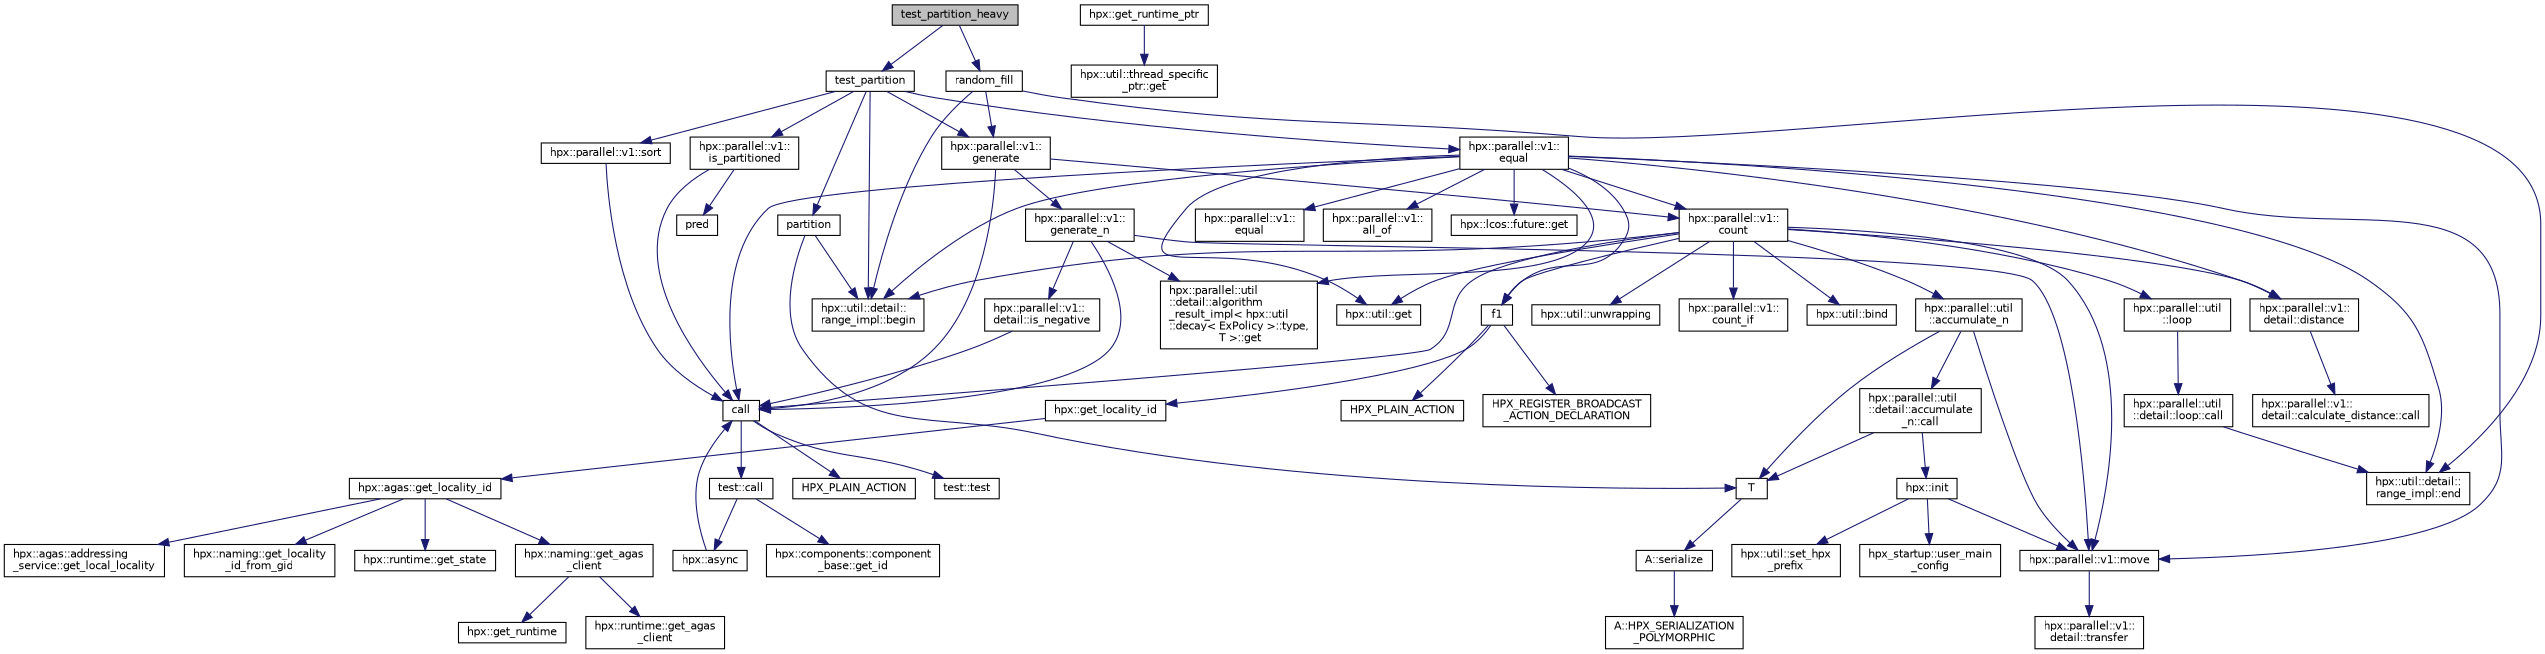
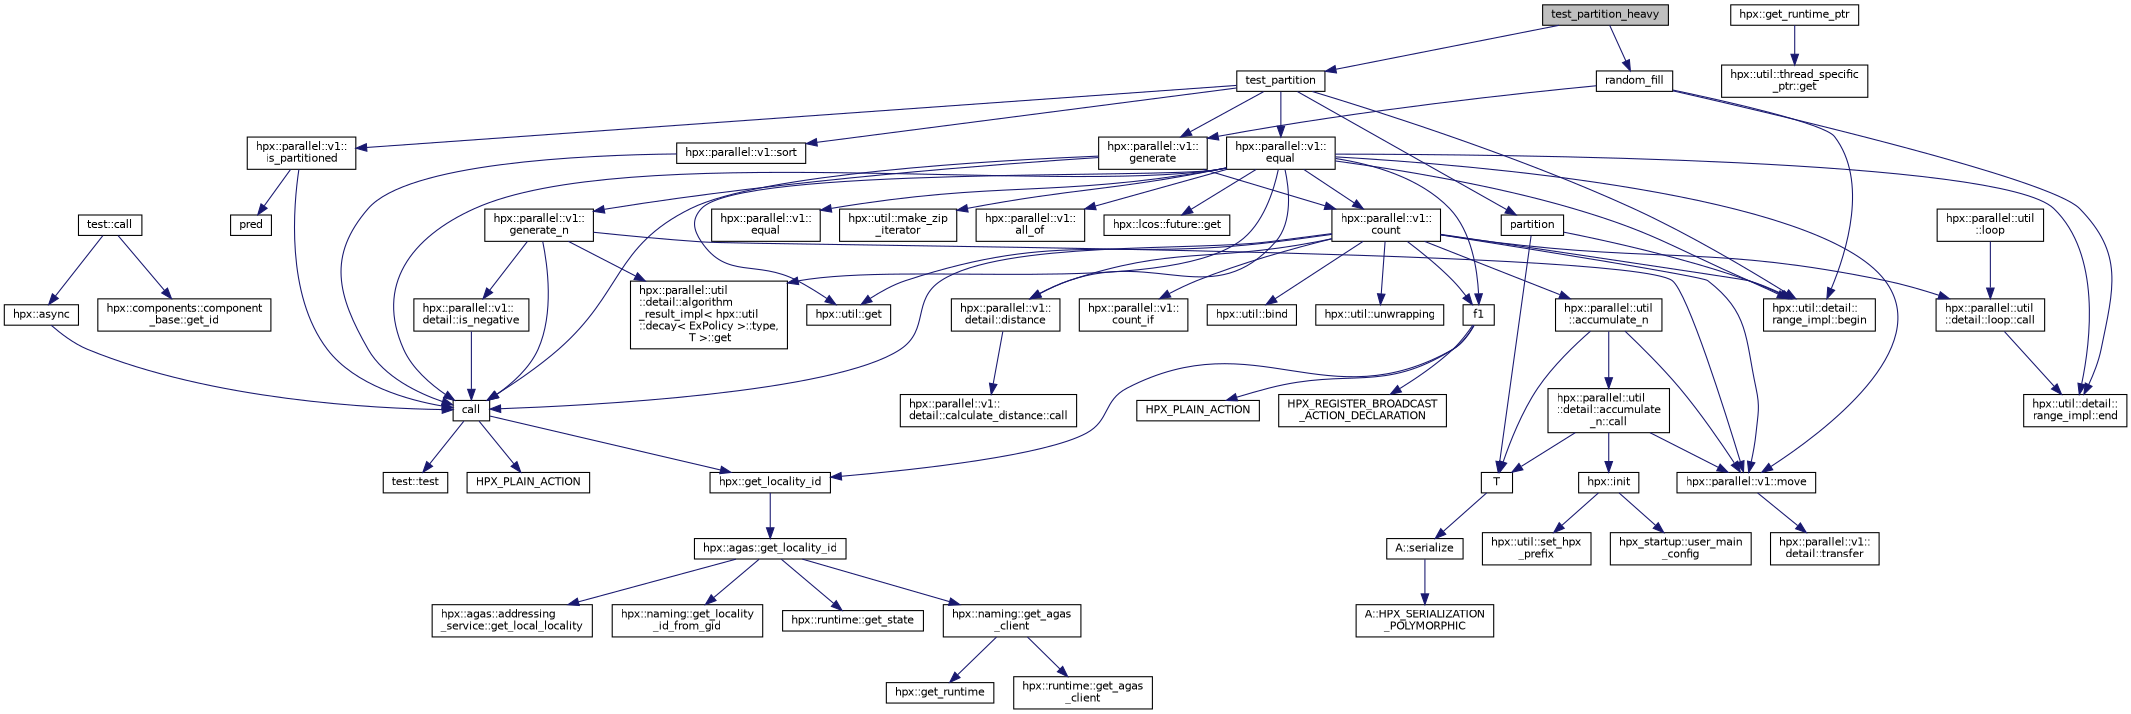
none -> (898, 225)
(1967, 249) -> (1628, 253)
(741, 444) -> (605, 443)
(2003, 522) -> (1684, 450)
